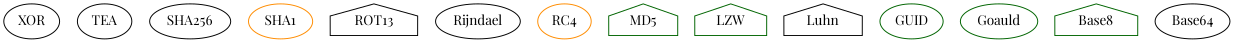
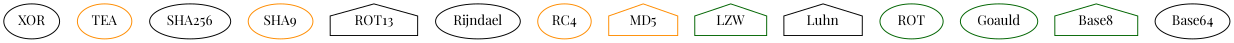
(105, 21) -> (105, 21)
(281, 21) -> (281, 21)
(643, 21) -> (643, 21)
(912, 21) -> (912, 21)
